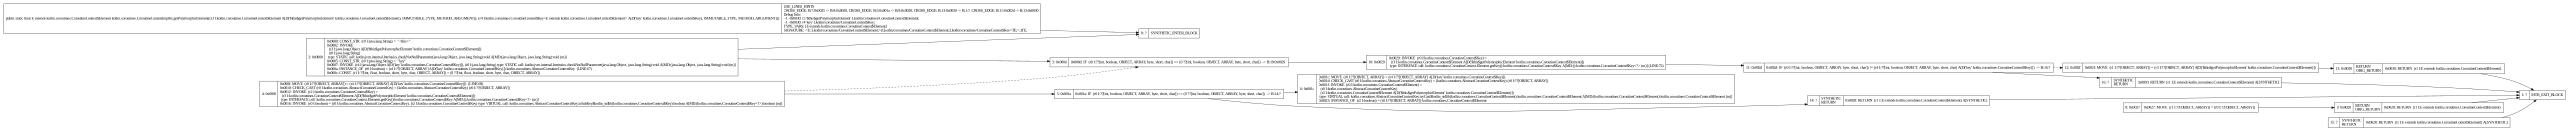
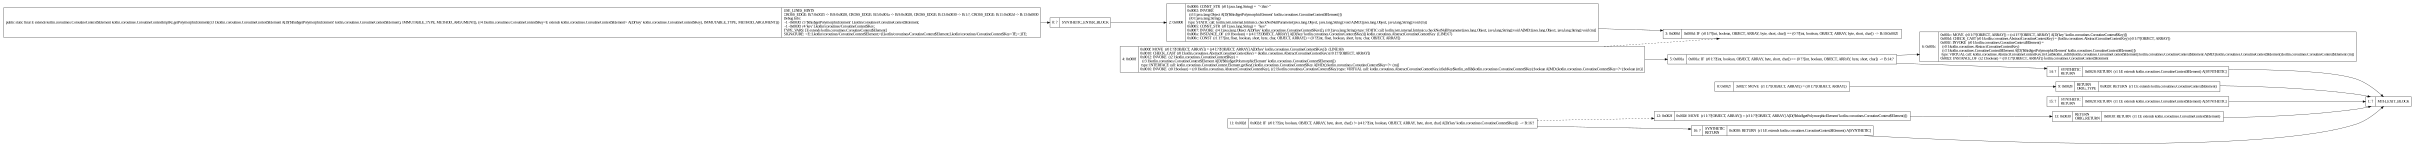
(937, 42) -> (1137, 23)
(1516, 62) -> none
(2367, 109) -> (2086, 88)
